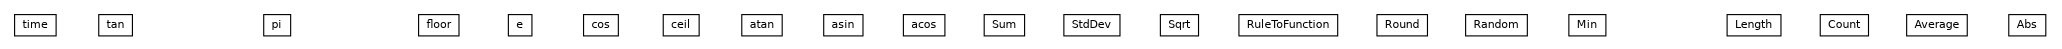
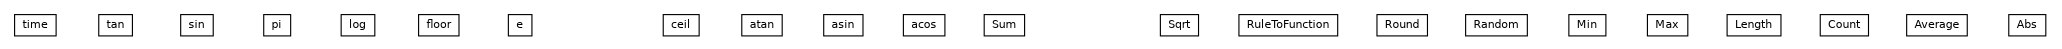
none -> (196, 25)
none -> (358, 25)
(600, 25) -> none
(1092, 25) -> none
none -> (1668, 25)
